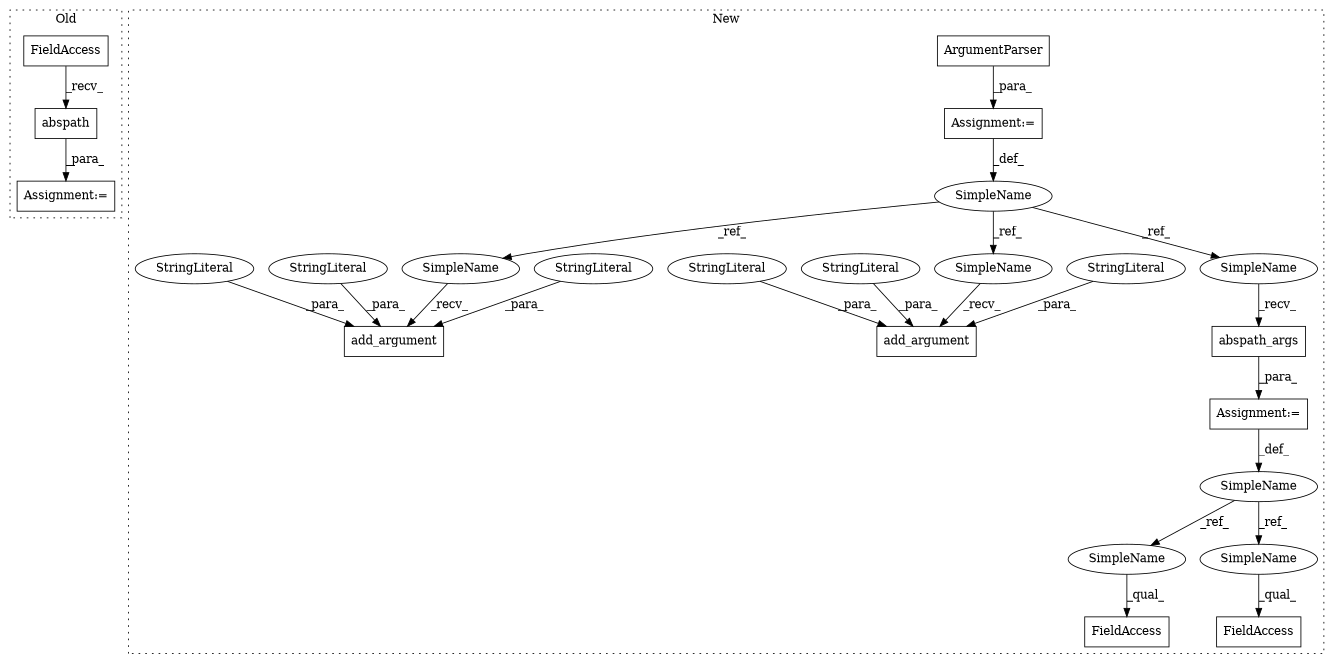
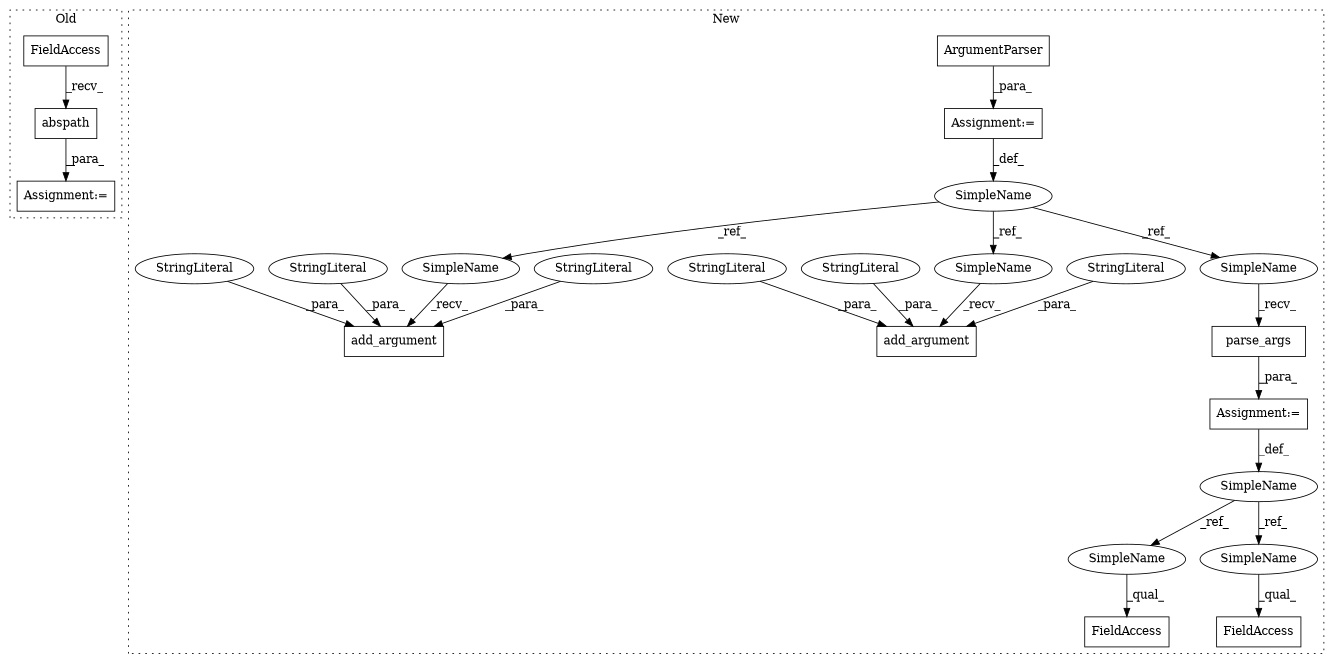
(1259, 341) -> (1259, 341)
